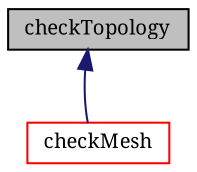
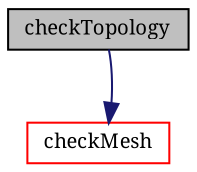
(85, 97) -> (112, 76)
